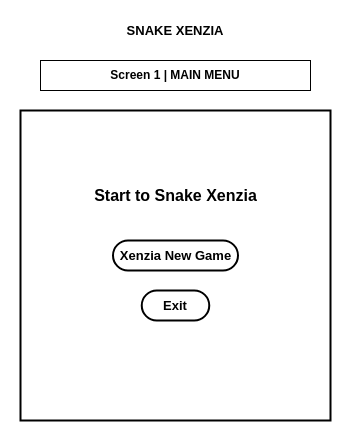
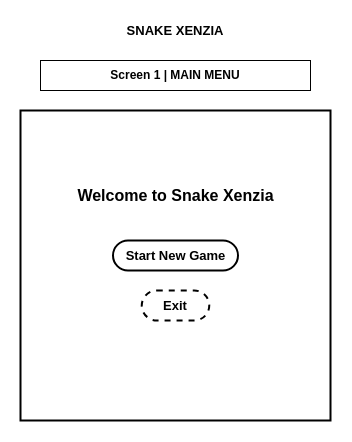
(176, 196) -> (176, 196)
(176, 256) -> (176, 256)
(176, 306) -> (176, 306)
